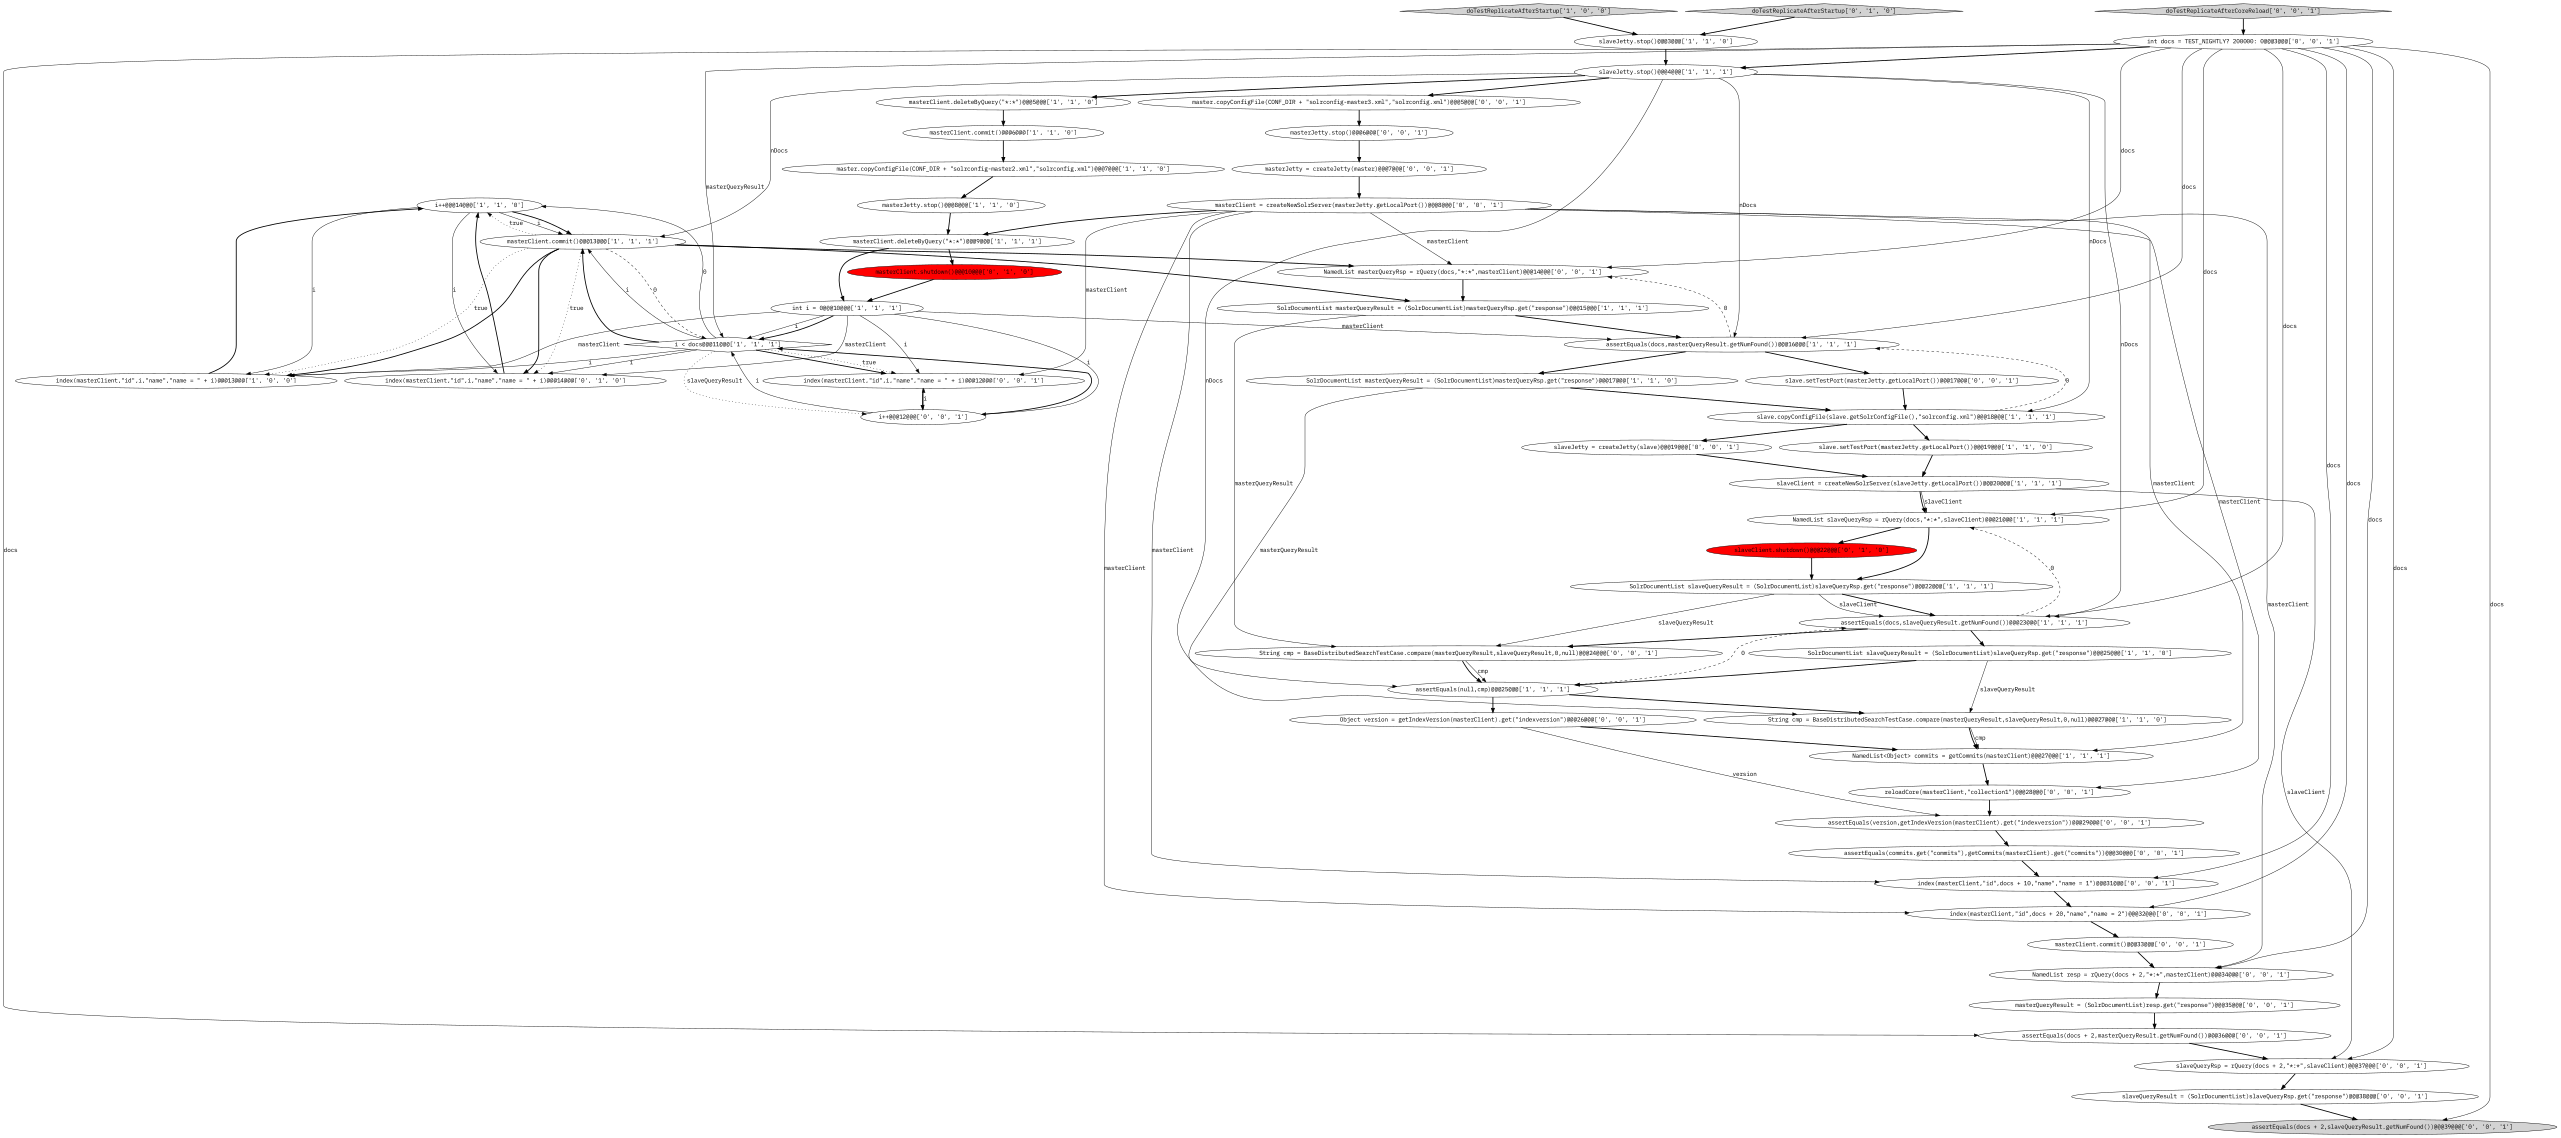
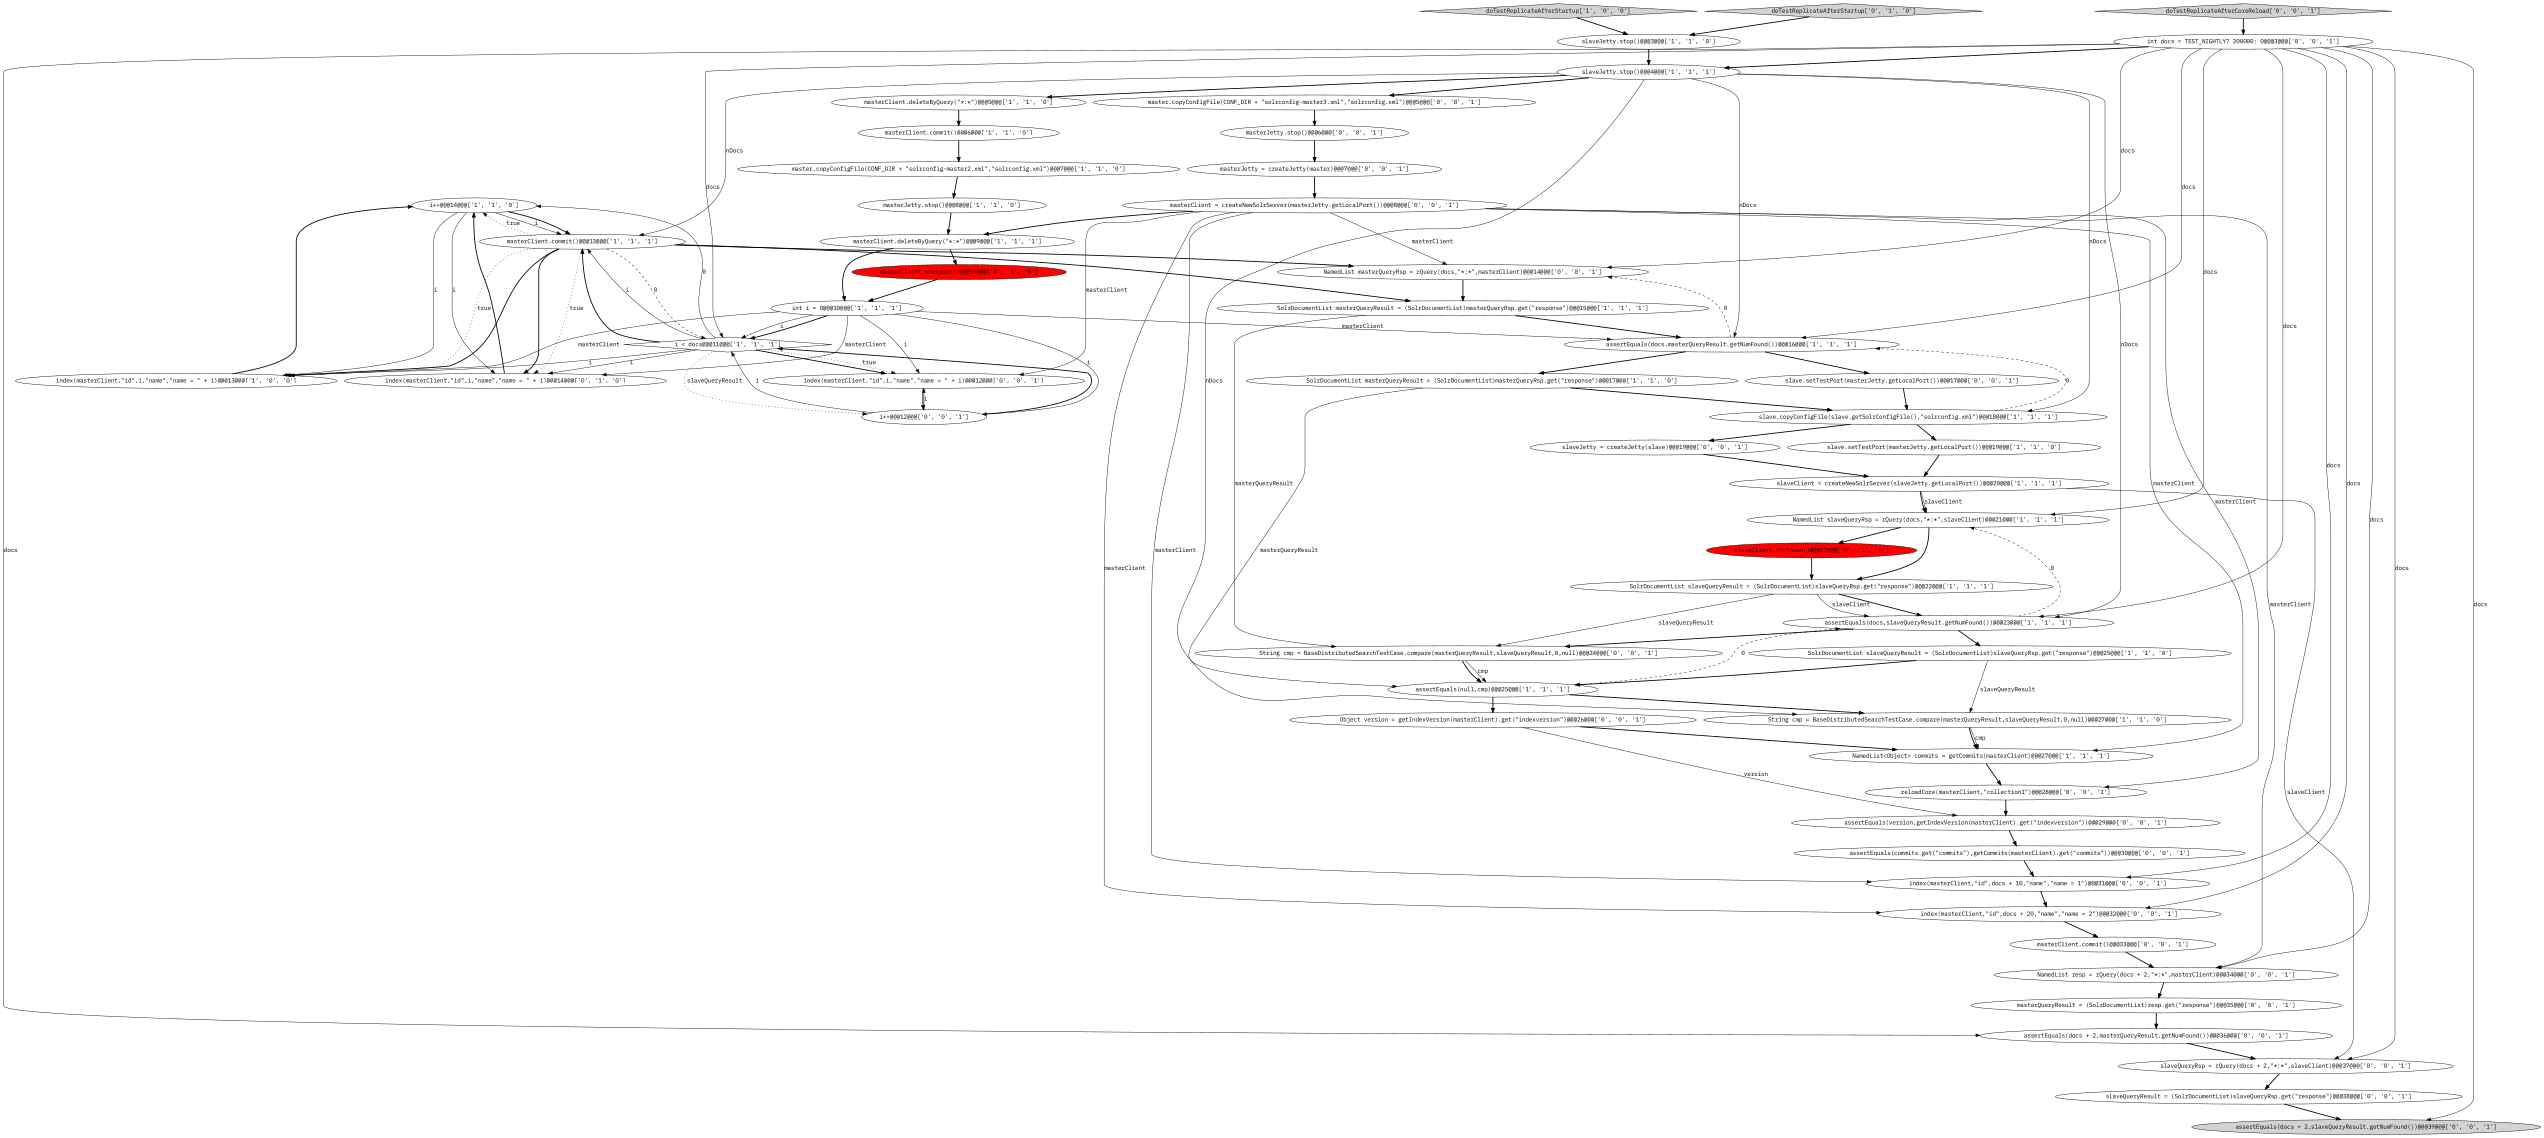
(735, 187) -> (713, 187)
